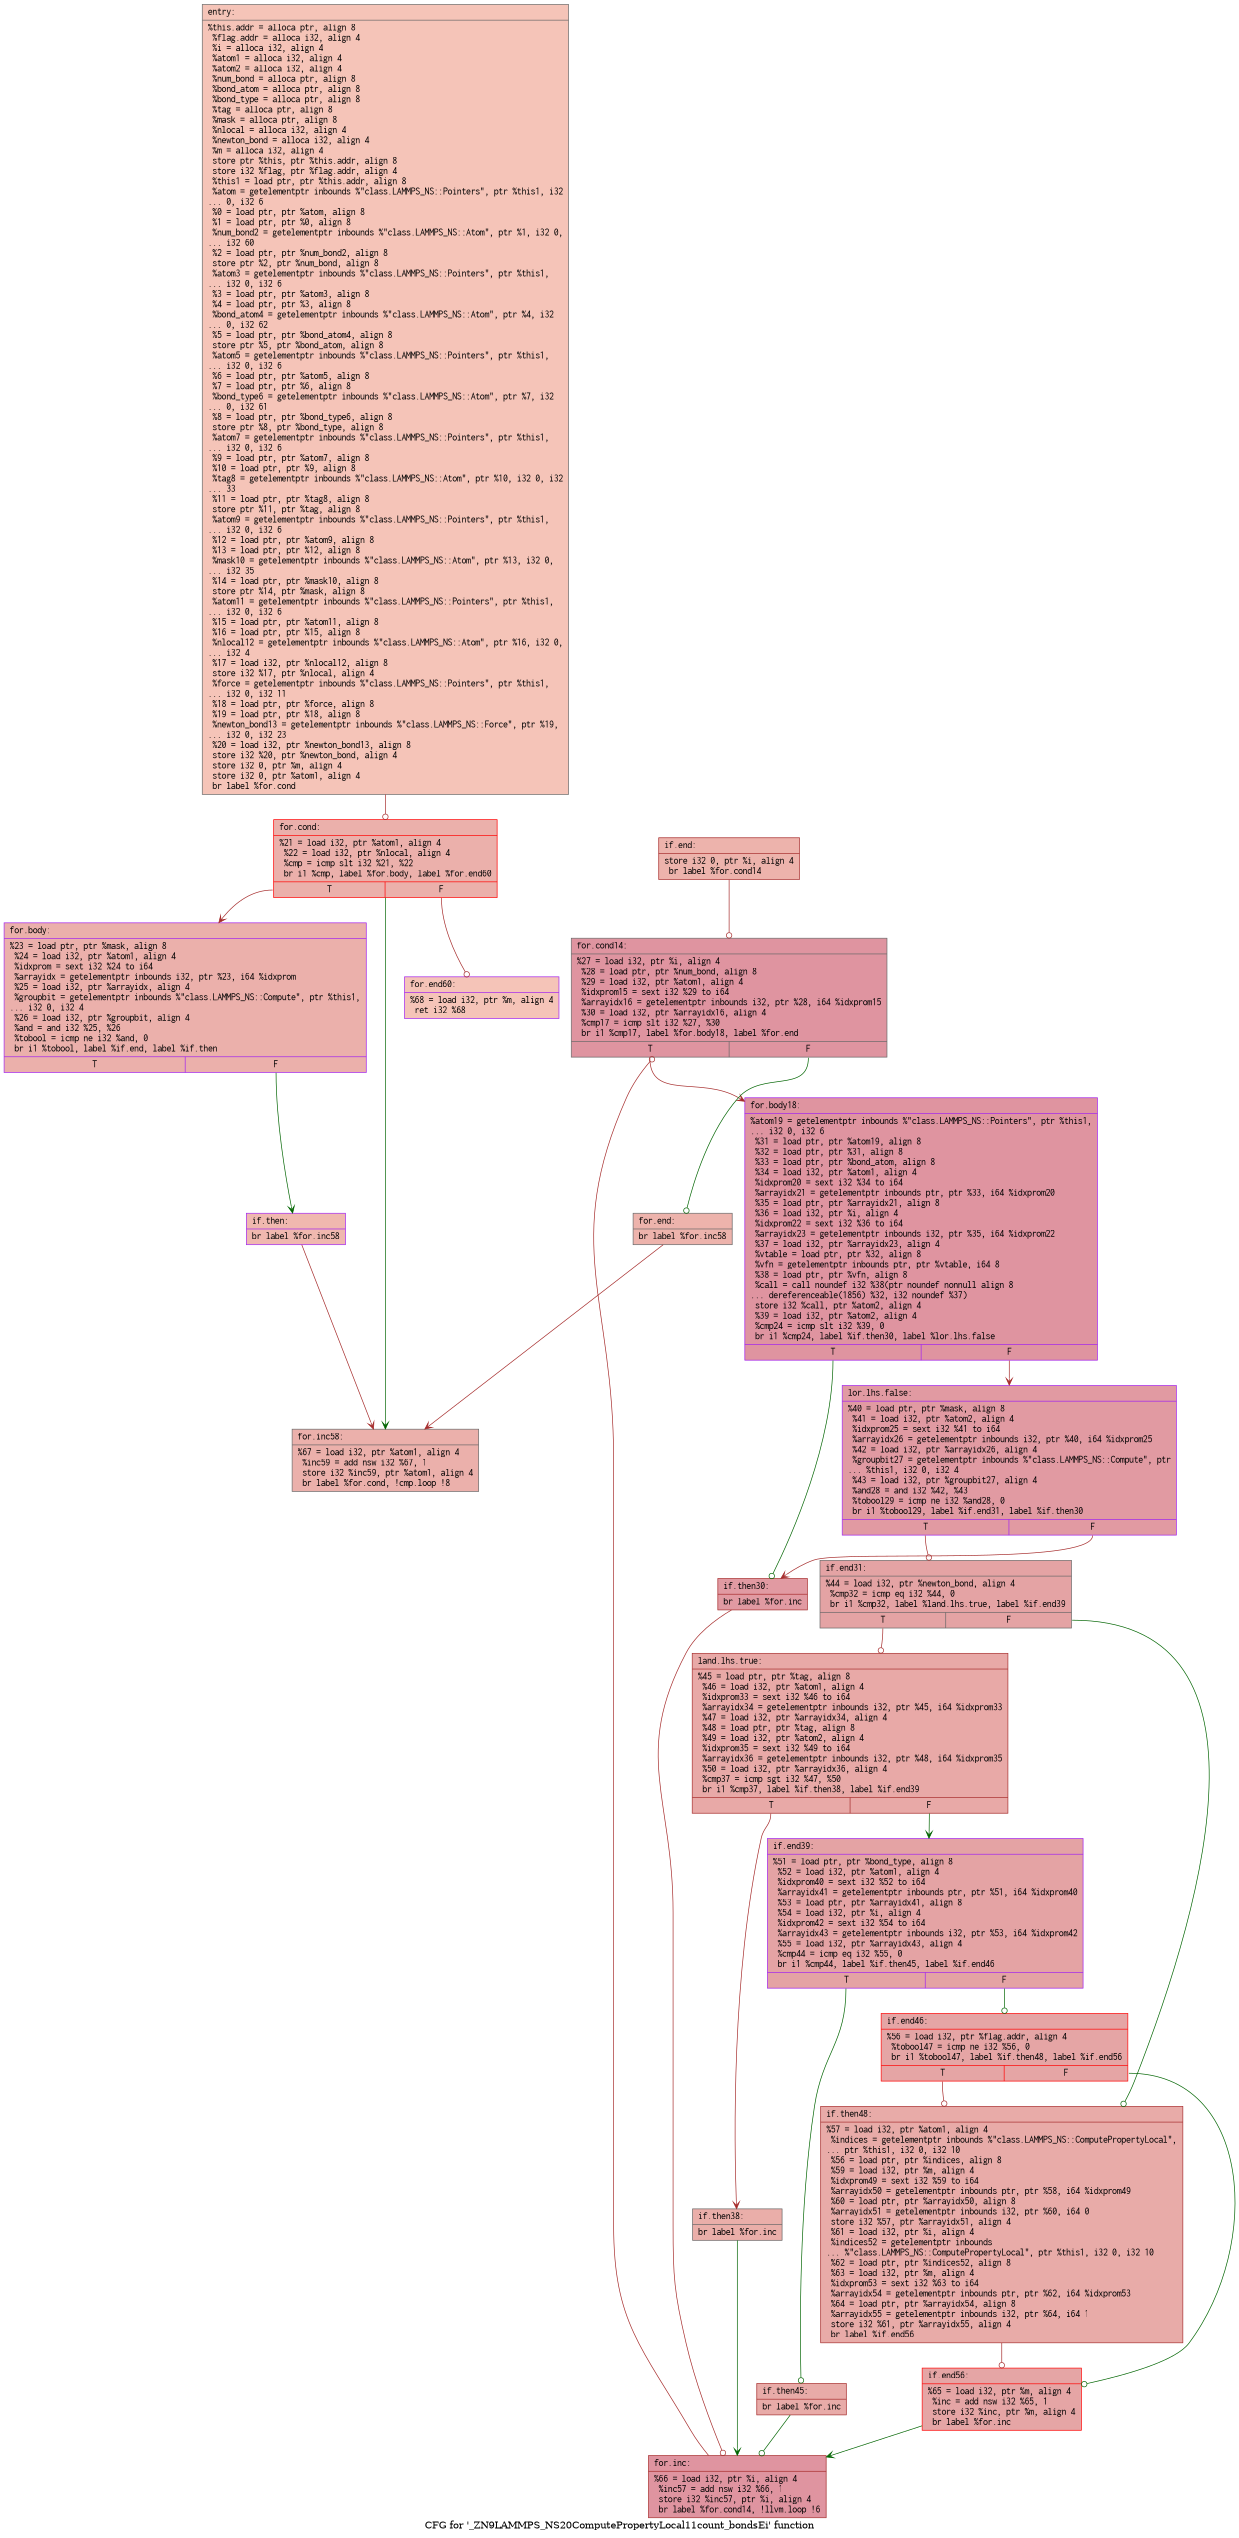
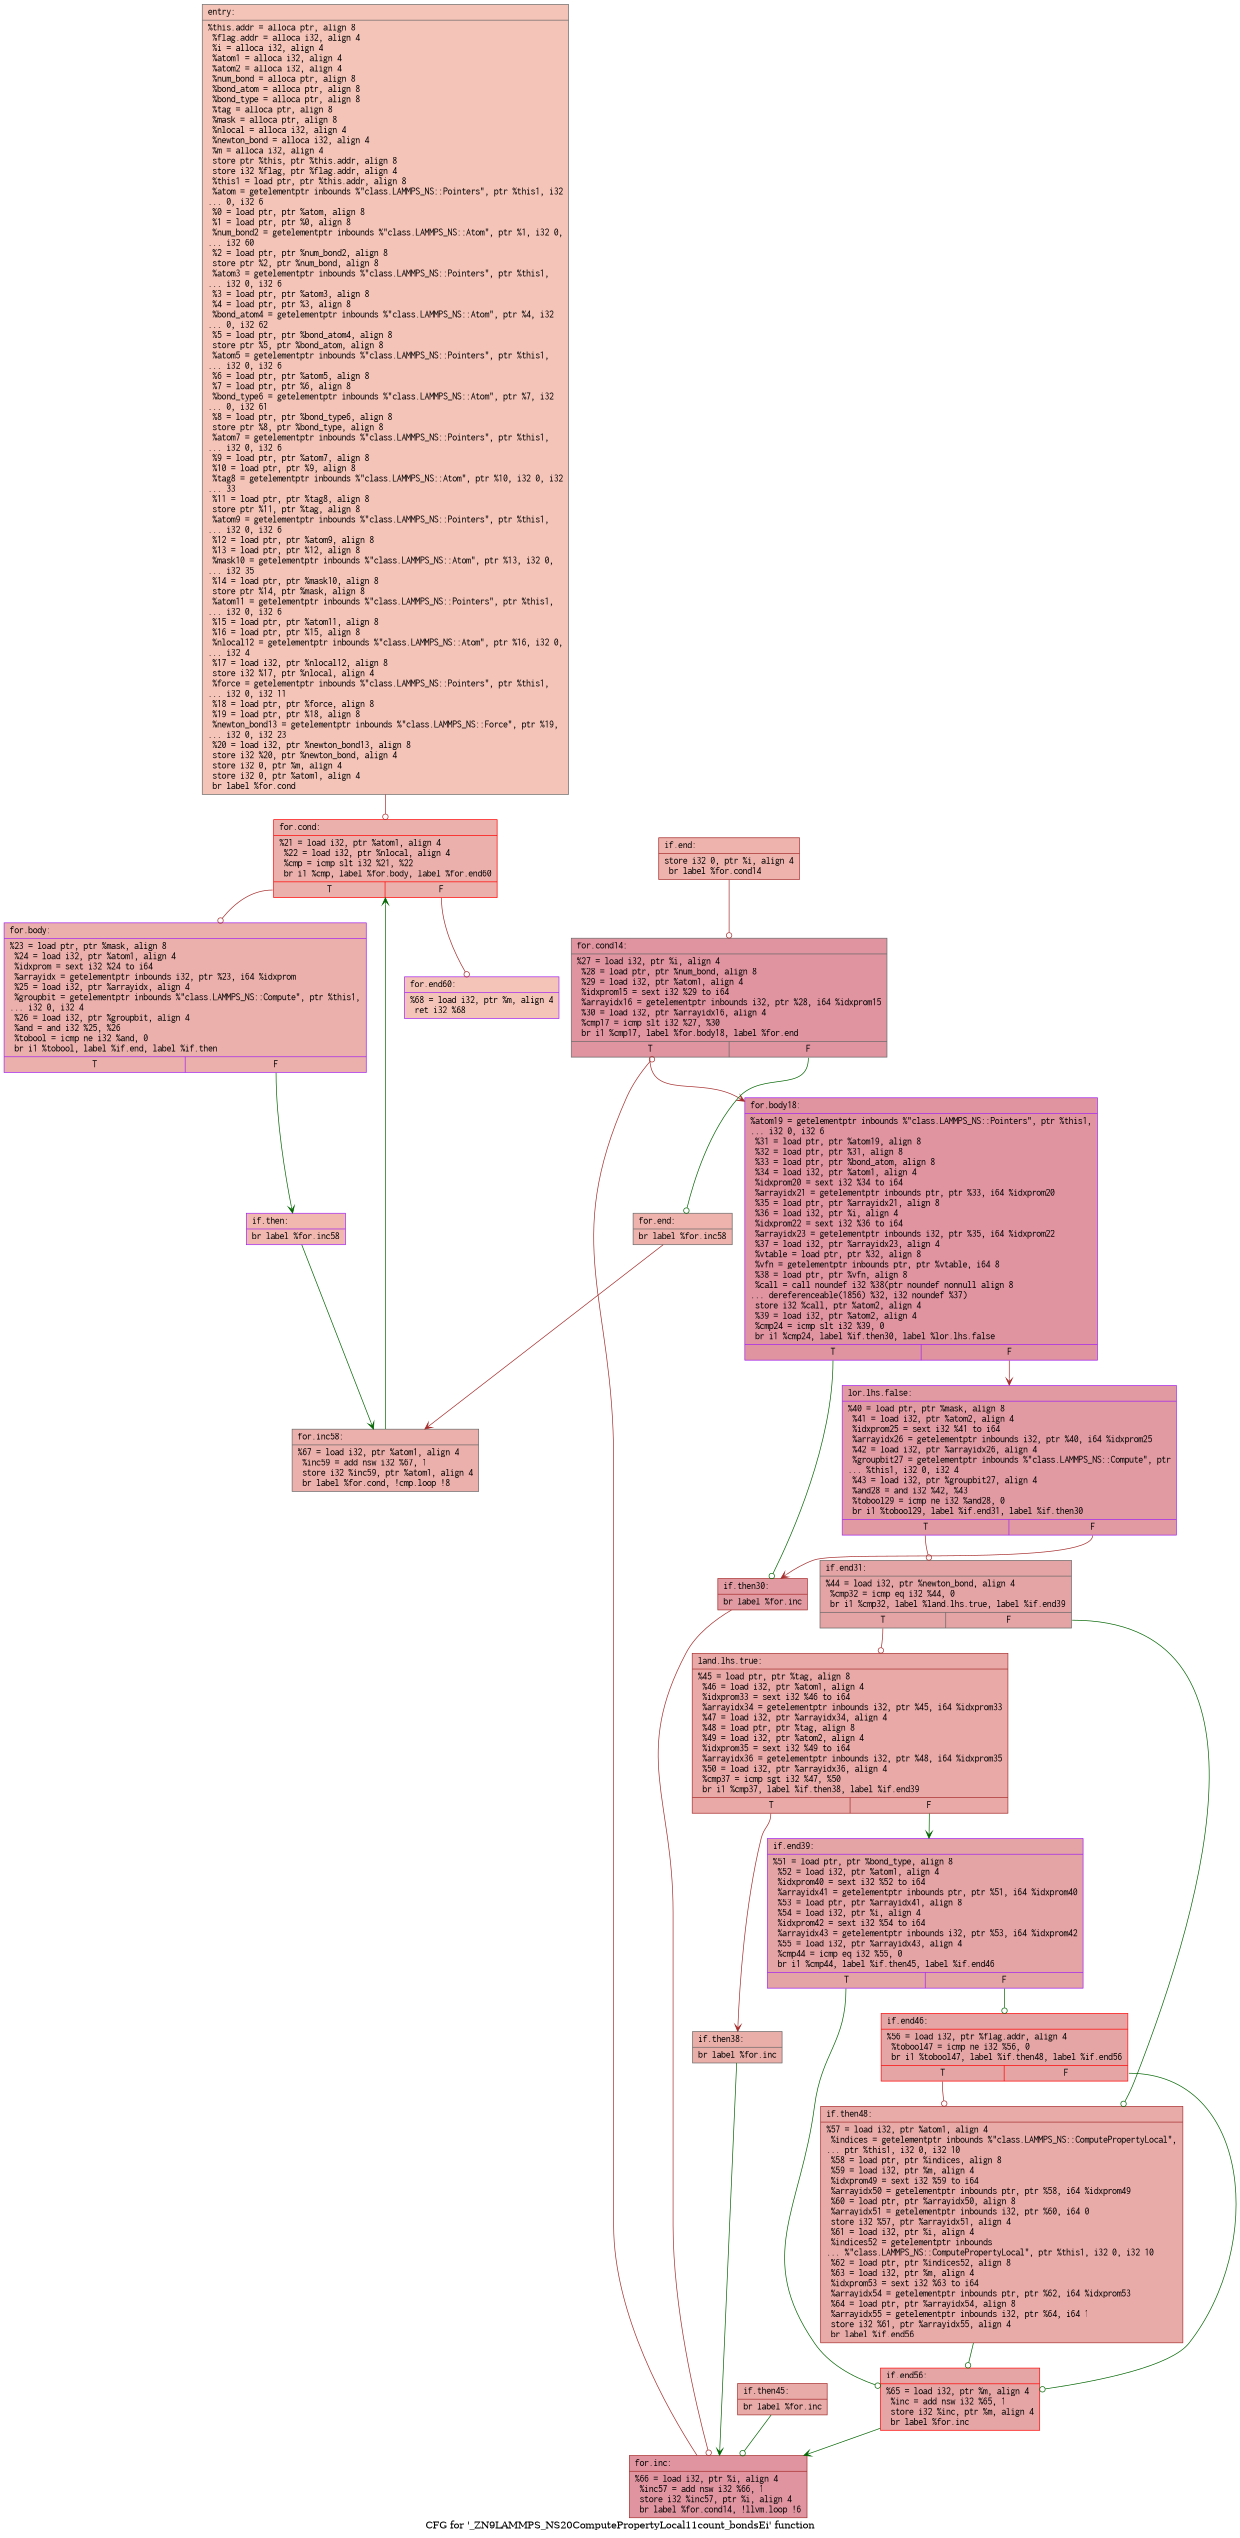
(245, 898) -> (244, 898)
(385, 1160) -> (385, 1167)
(336, 1334) -> (336, 1334)
(914, 2160) -> (914, 2160)
(806, 2180) -> (793, 2203)
(1002, 2353) -> (971, 2353)
